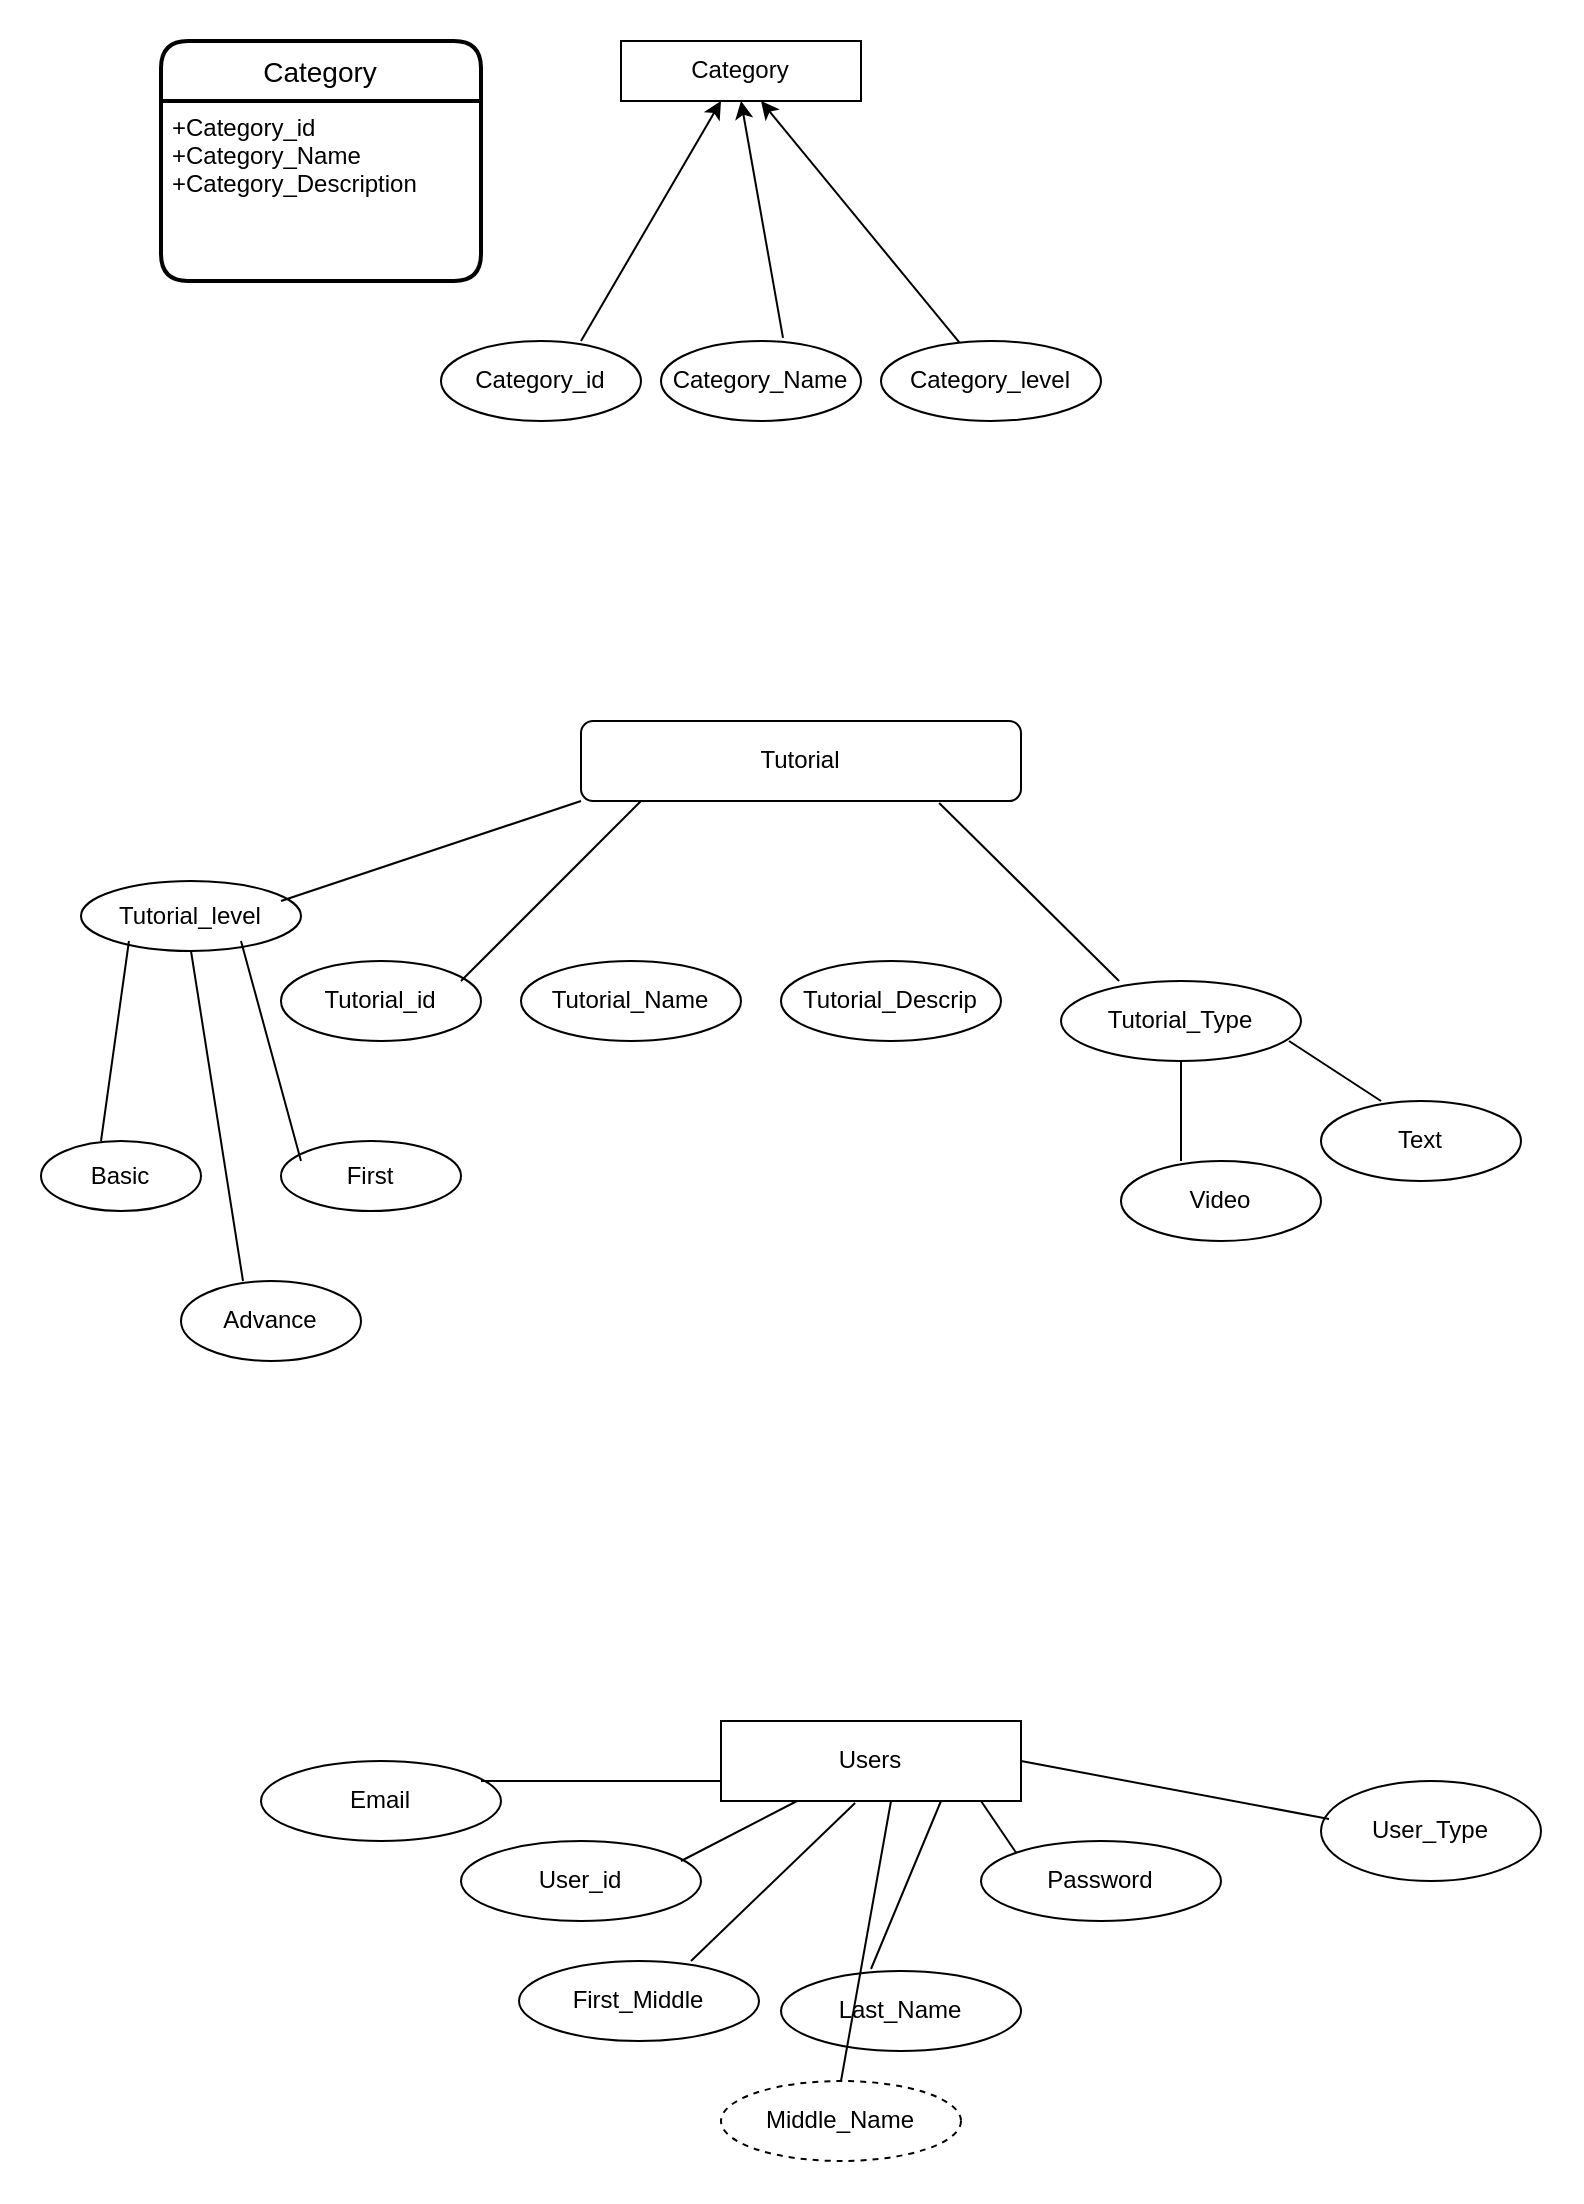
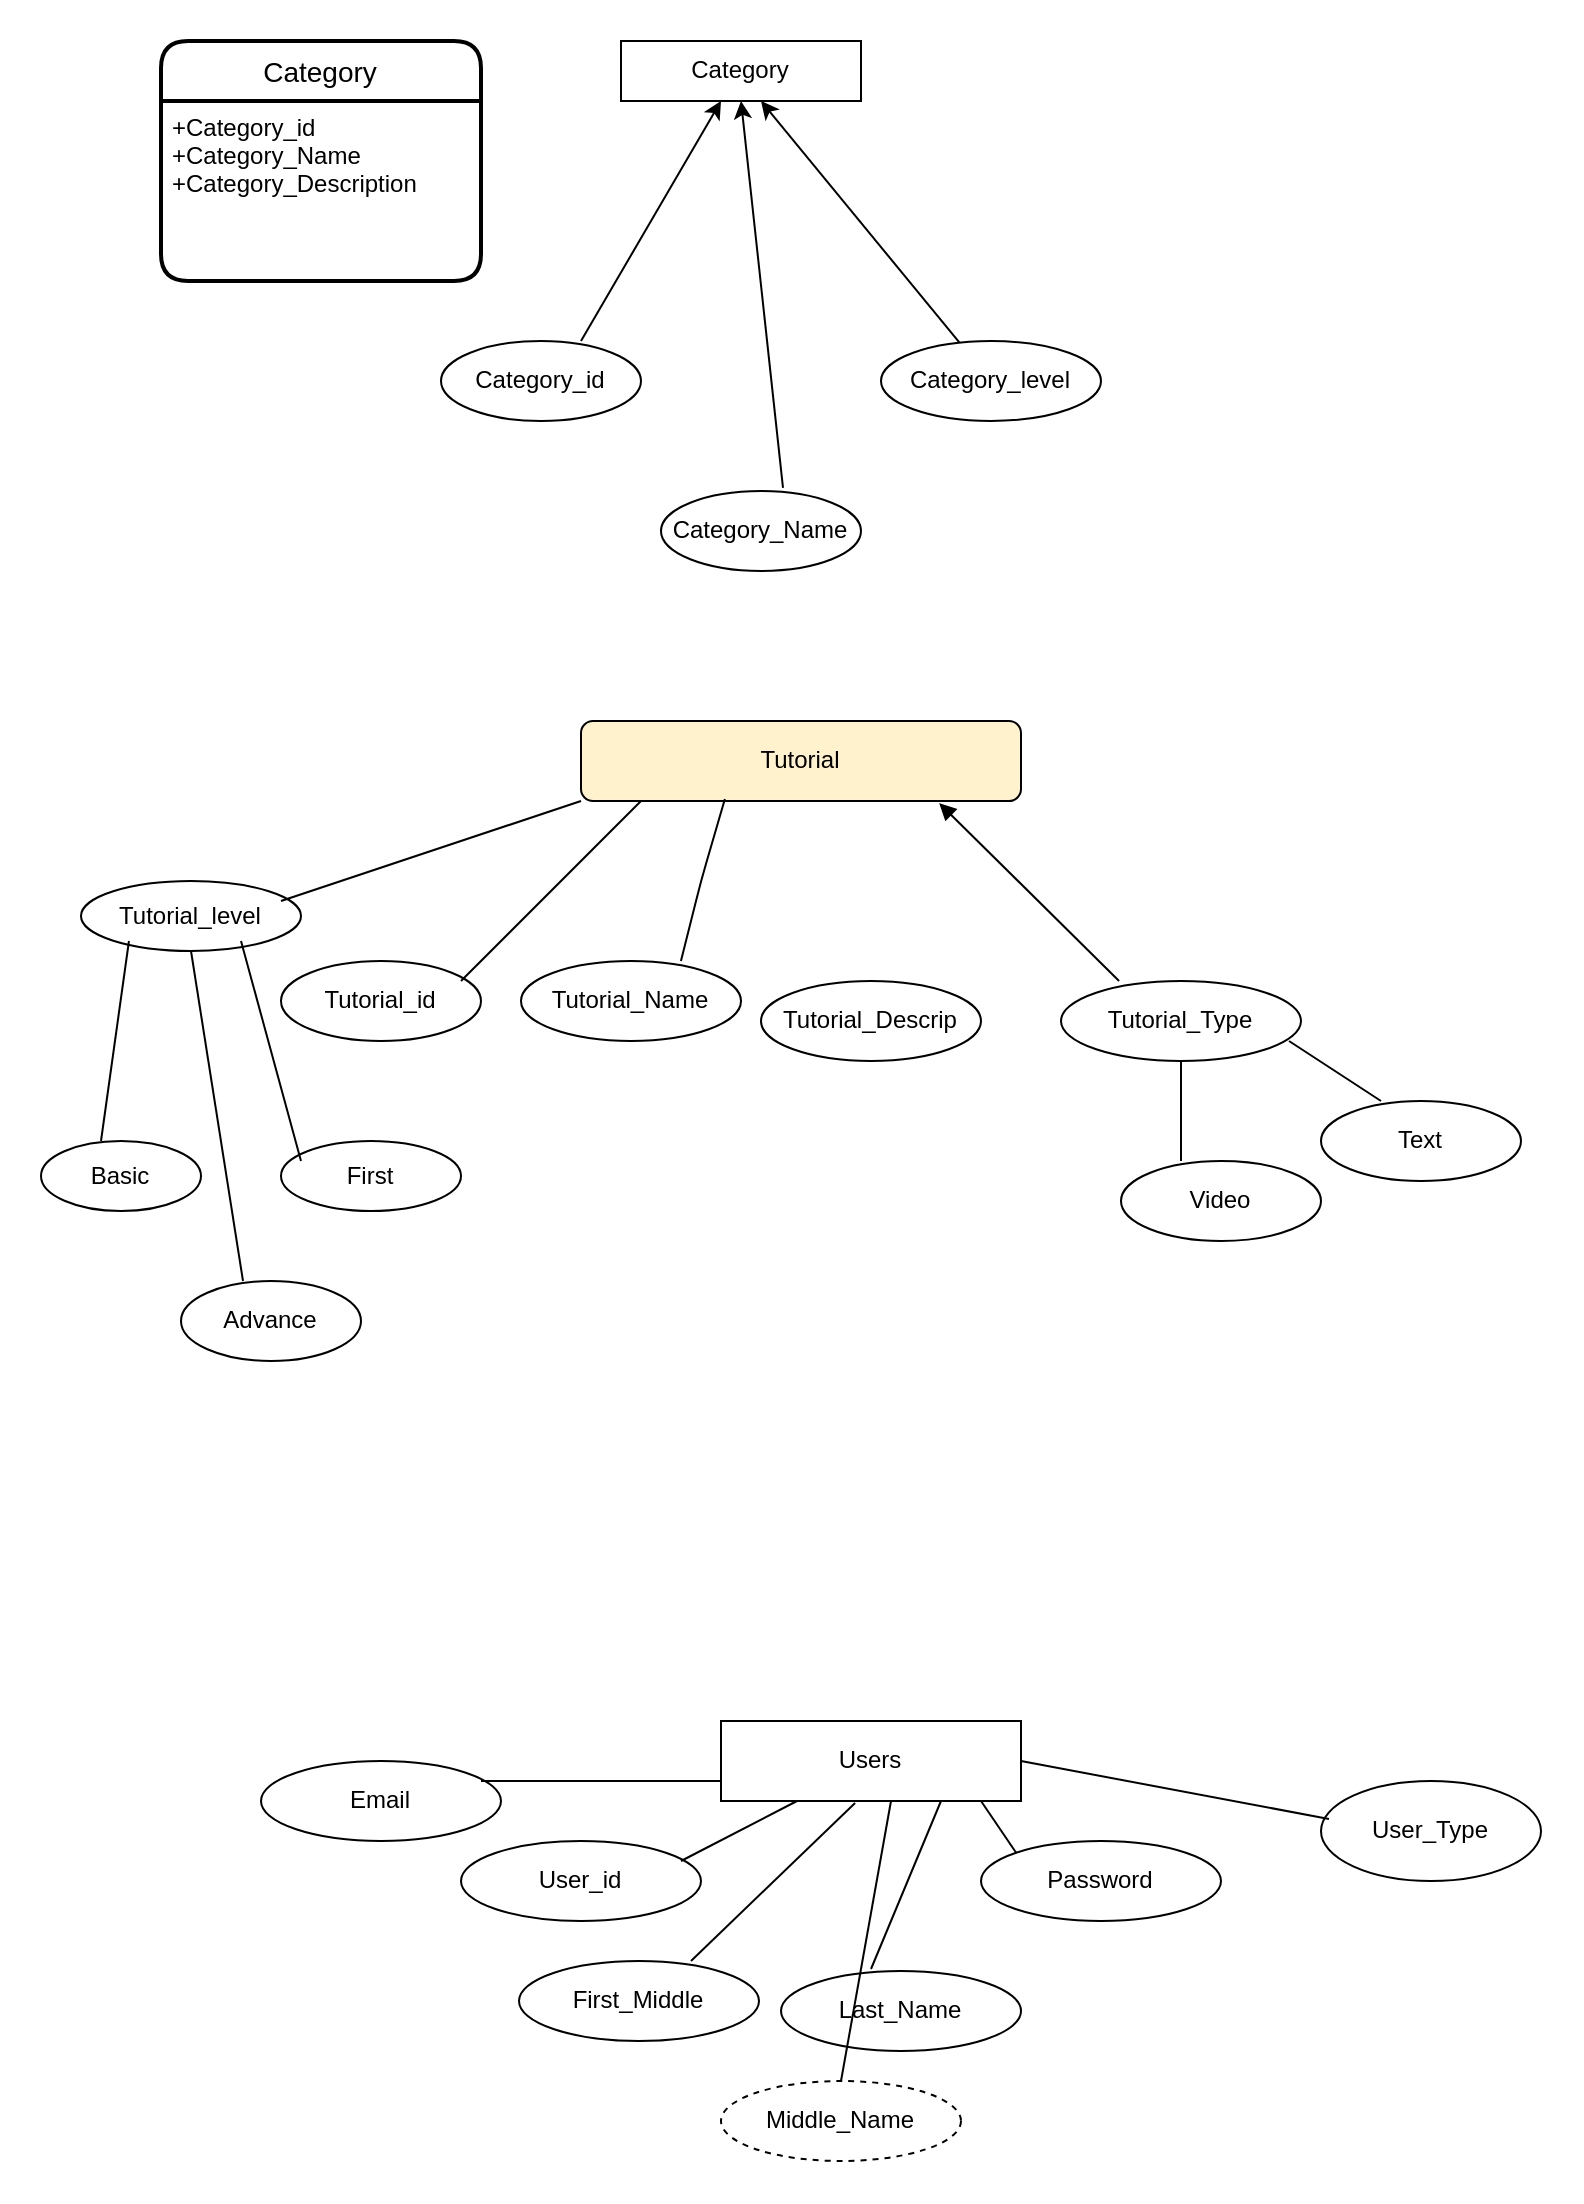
(761, 381) -> (761, 531)
(801, 761) -> (801, 761)
(946, 809) -> (951, 815)
none -> (702, 880)
(891, 1001) -> (871, 1021)
